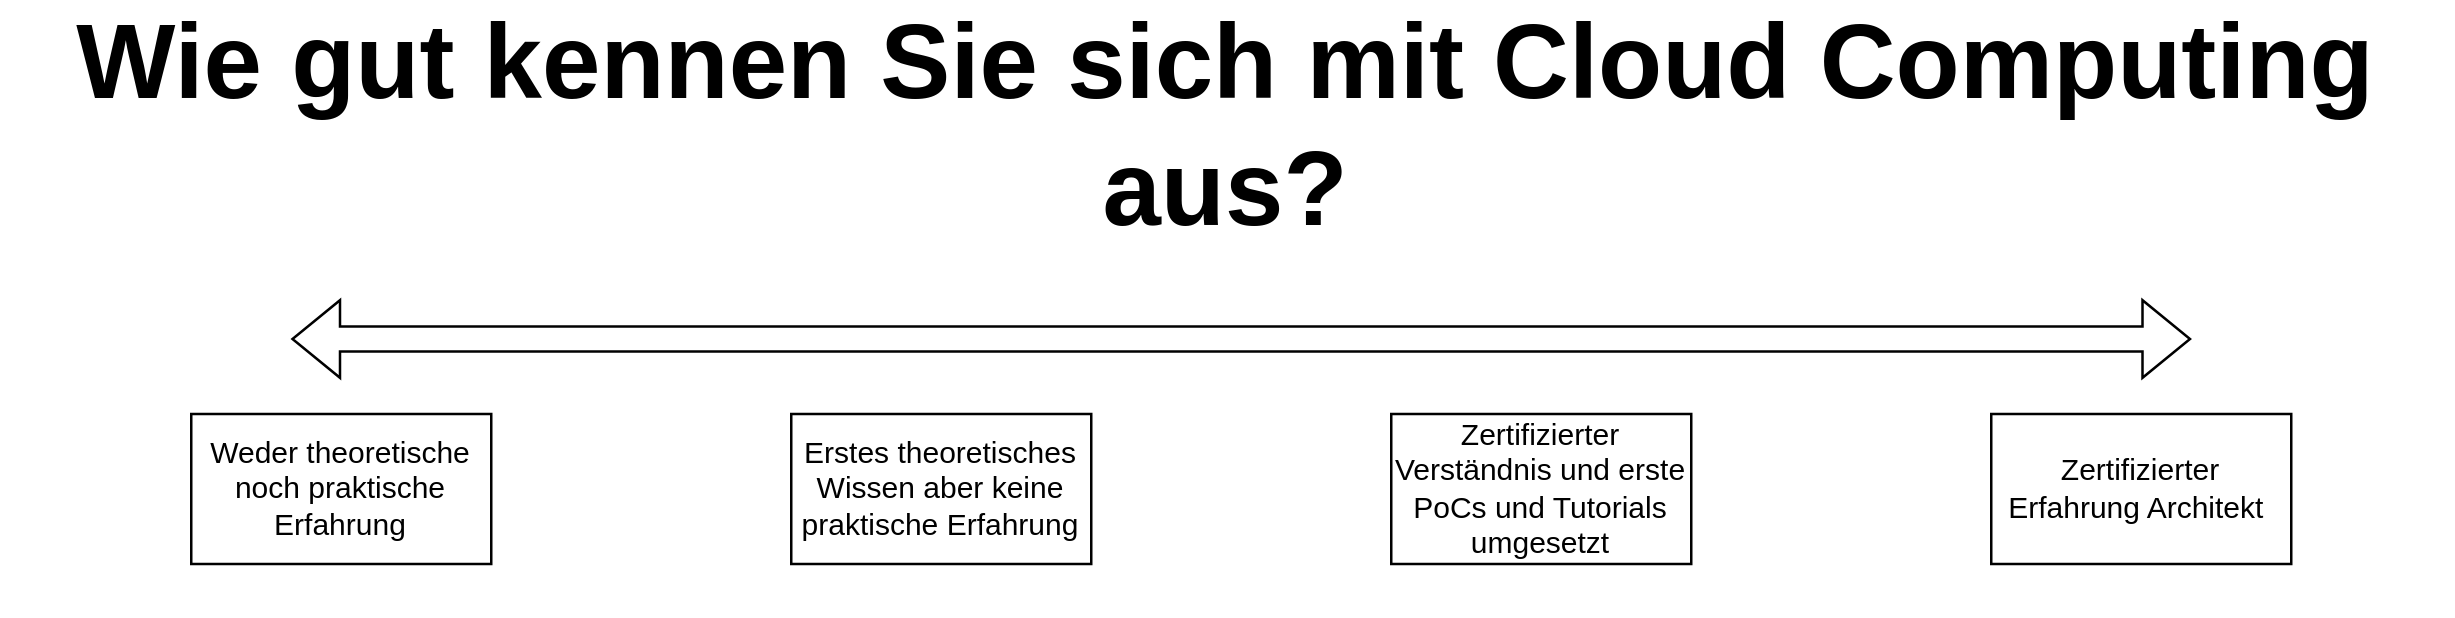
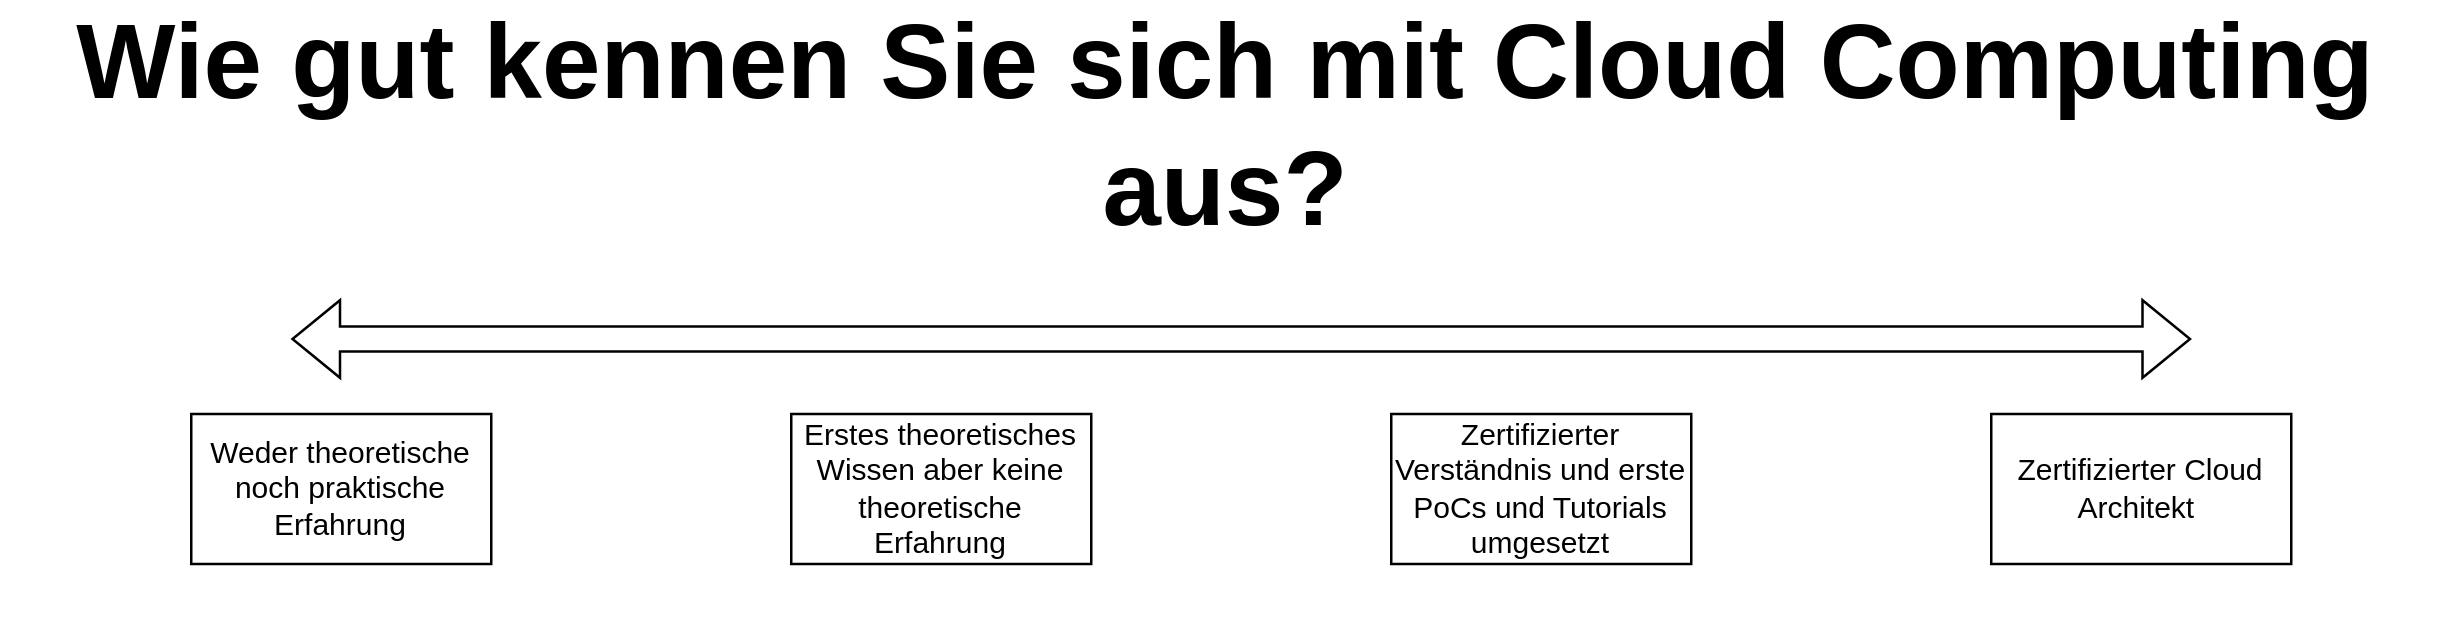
(941, 489) -> (941, 489)
(2141, 489) -> (2141, 489)
